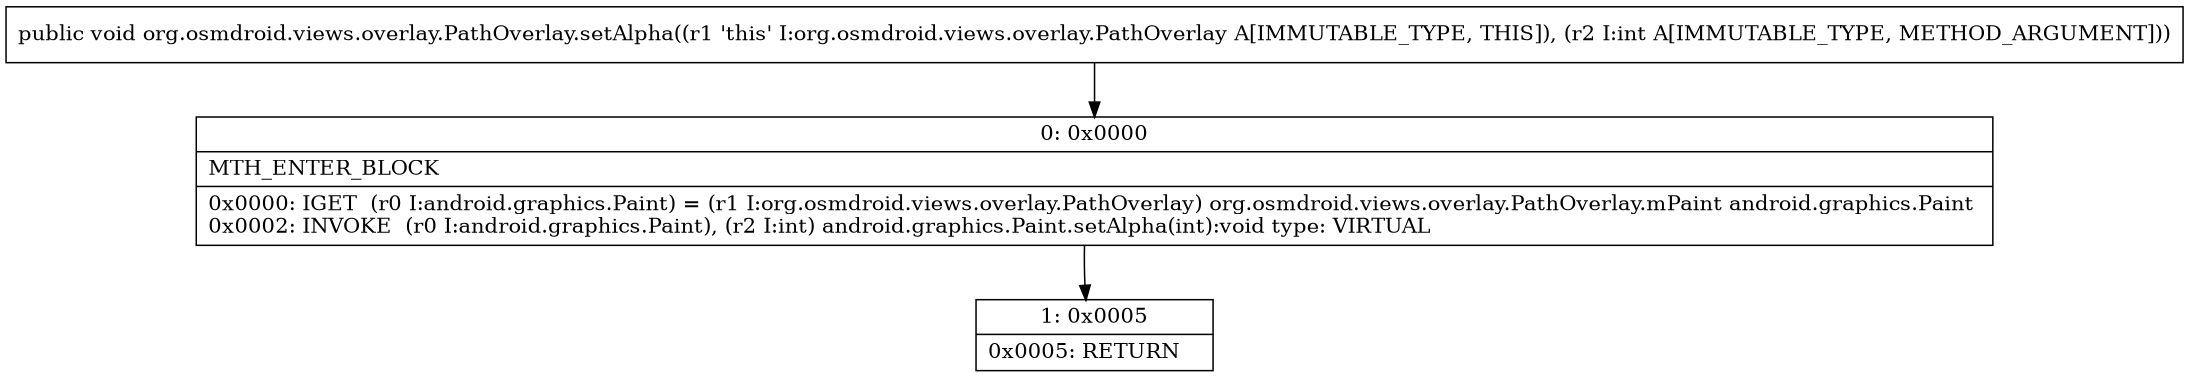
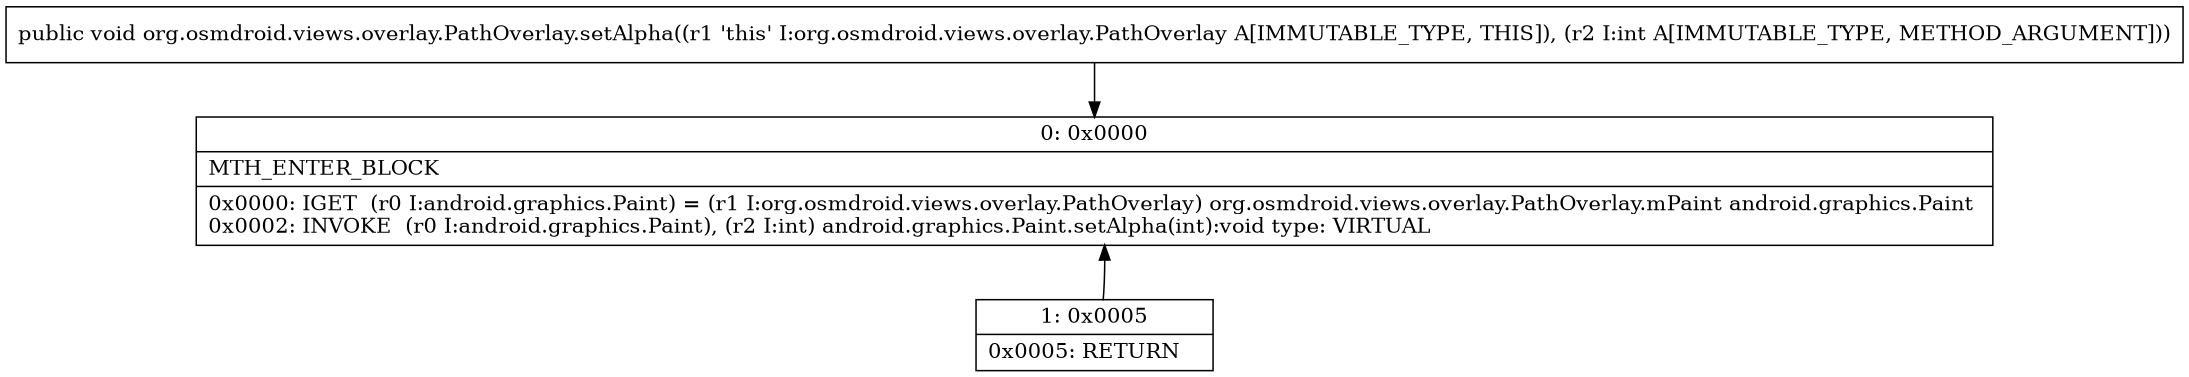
(1084, 265) -> (1104, 280)
